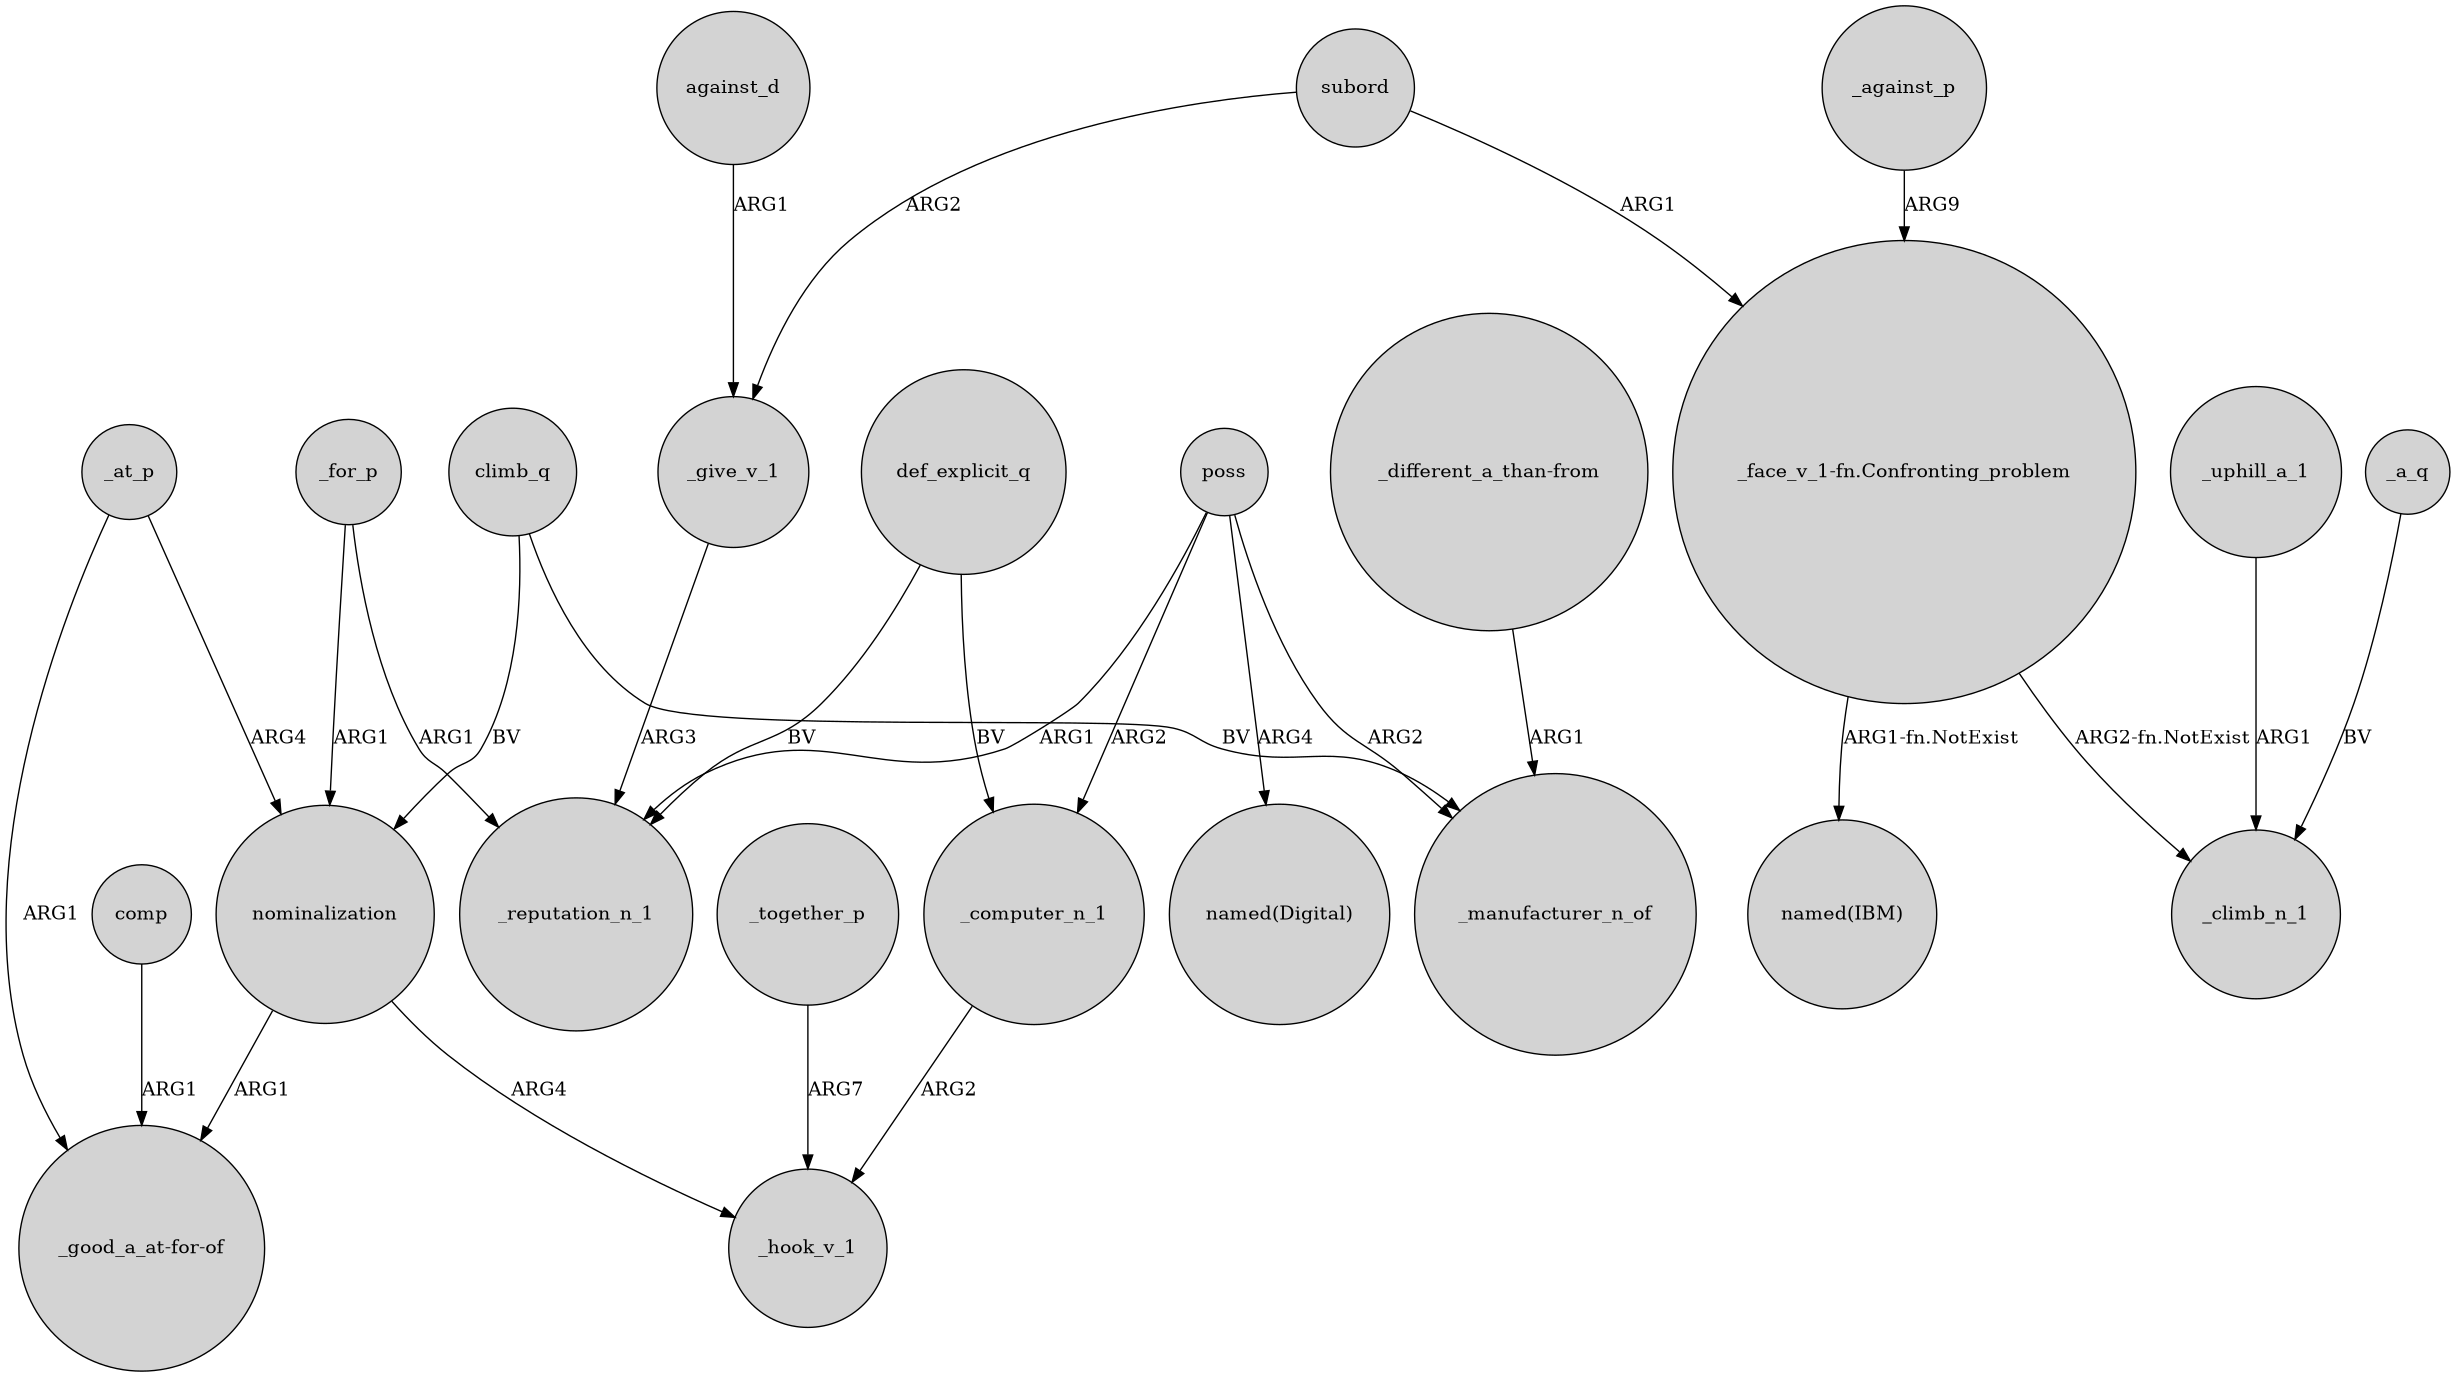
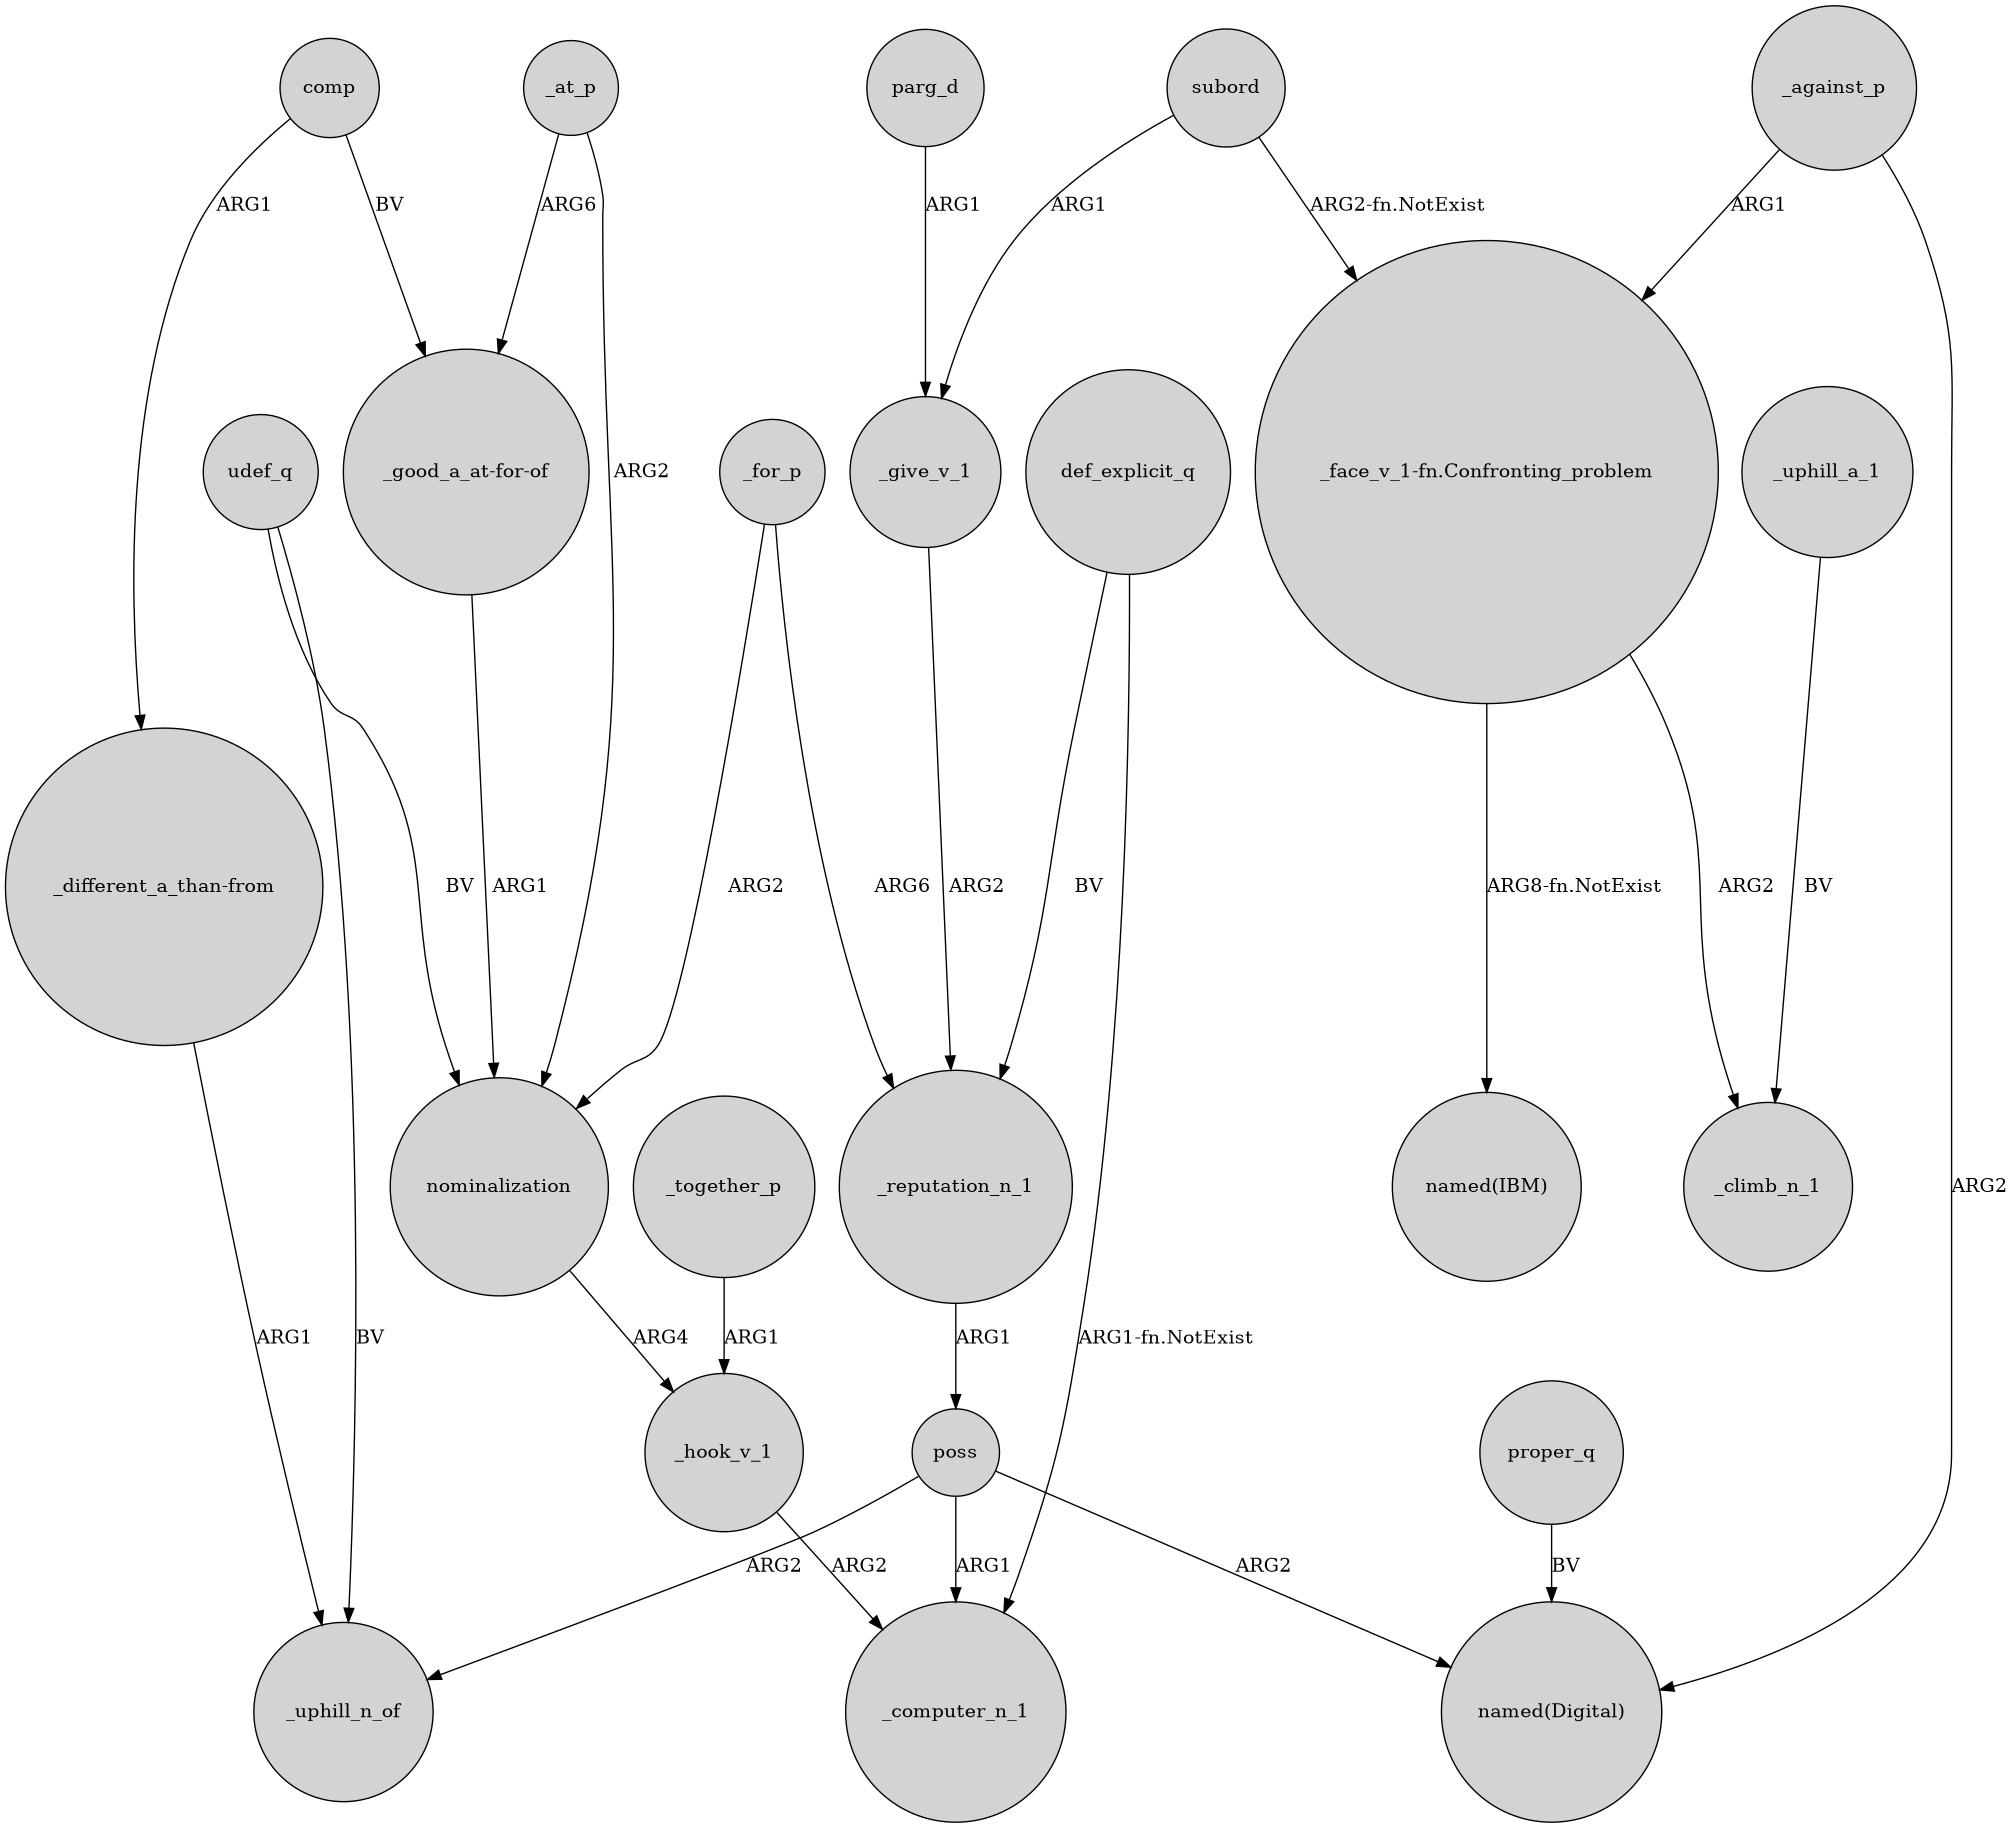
(733, 88) -> (925, 88)
(934, 206) -> (1079, 206)
(1649, 206) -> (1398, 206)
(1933, 206) -> (1759, 206)
none -> (148, 396)
(513, 472) -> (261, 472)
(2408, 472) -> none
(279, 738) -> (642, 472)
(362, 738) -> (757, 887)
(447, 738) -> (903, 887)
(669, 738) -> (977, 887)
(991, 738) -> (1166, 1339)
(1140, 738) -> (984, 1567)
(1286, 738) -> (1264, 1567)
(1931, 738) -> (1574, 887)
(2163, 738) -> (1747, 887)
(2284, 738) -> (1818, 887)
(997, 751) -> (956, 1349)
(51, 914) -> (569, 206)
(1555, 914) -> (343, 1712)
none -> (1952, 992)
(240, 1069) -> (483, 829)
(916, 1088) -> (825, 1566)
(170, 1090) -> (390, 206)
(836, 1090) -> (752, 1339)
none -> (1552, 1453)
